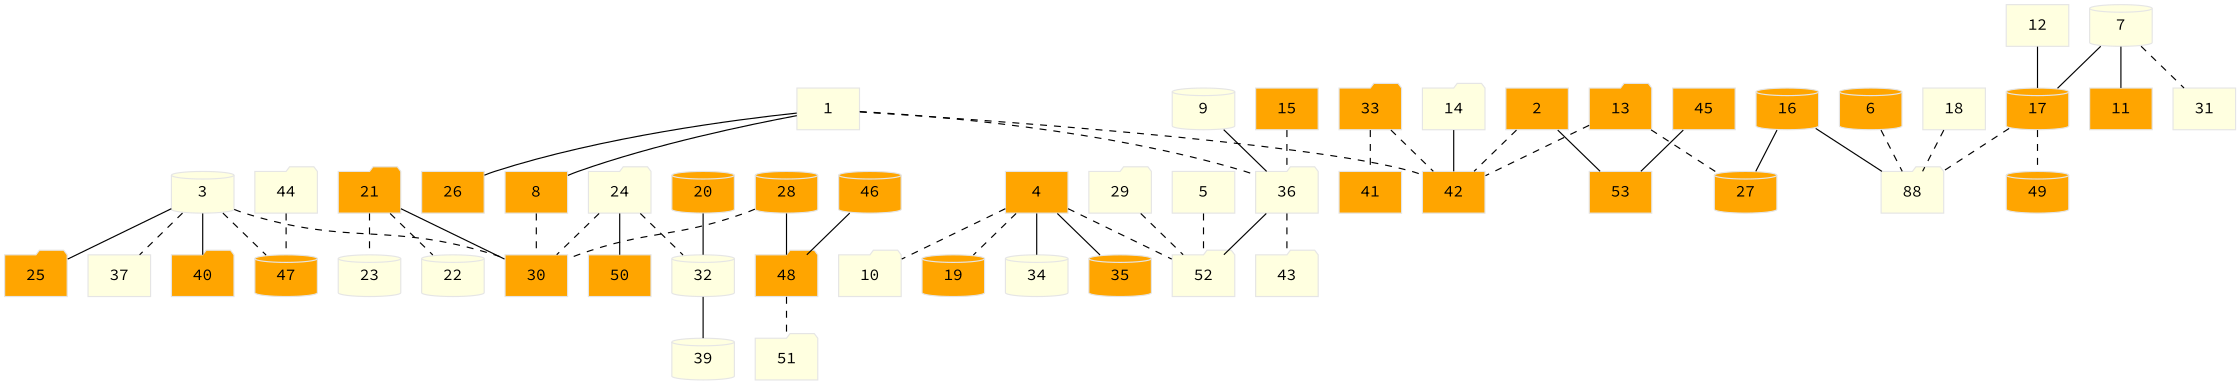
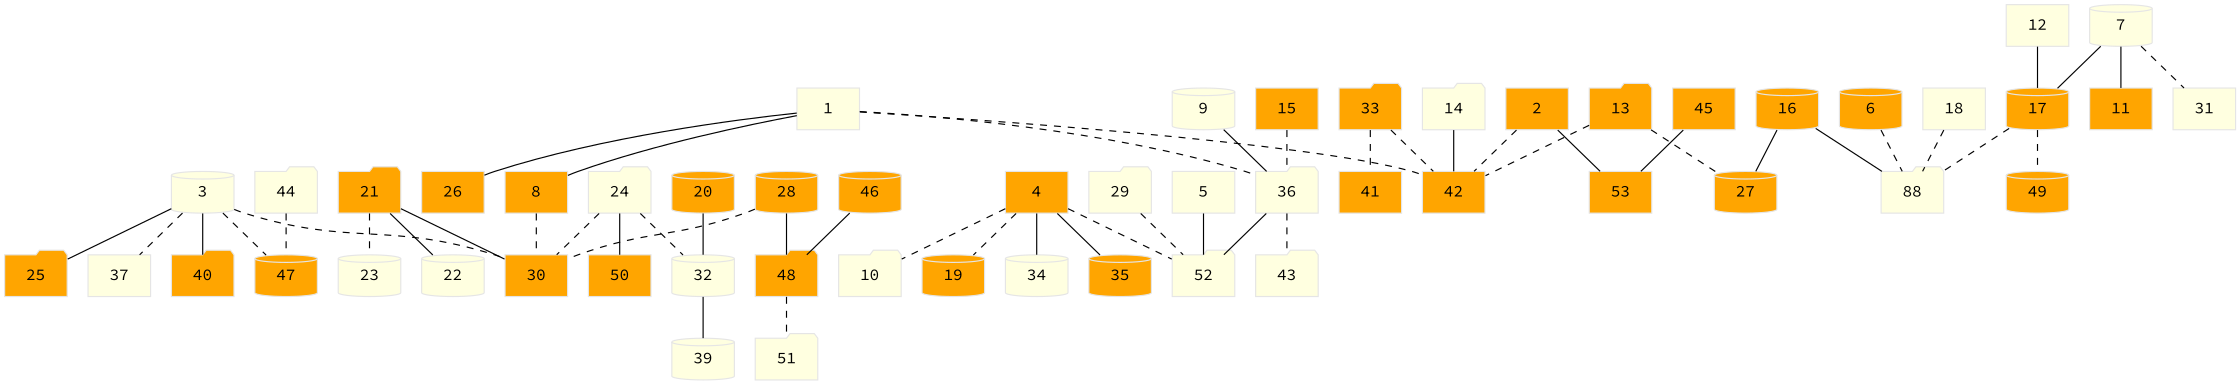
(406, 229) -> (406, 229)
(1204, 234) -> (1204, 234)
